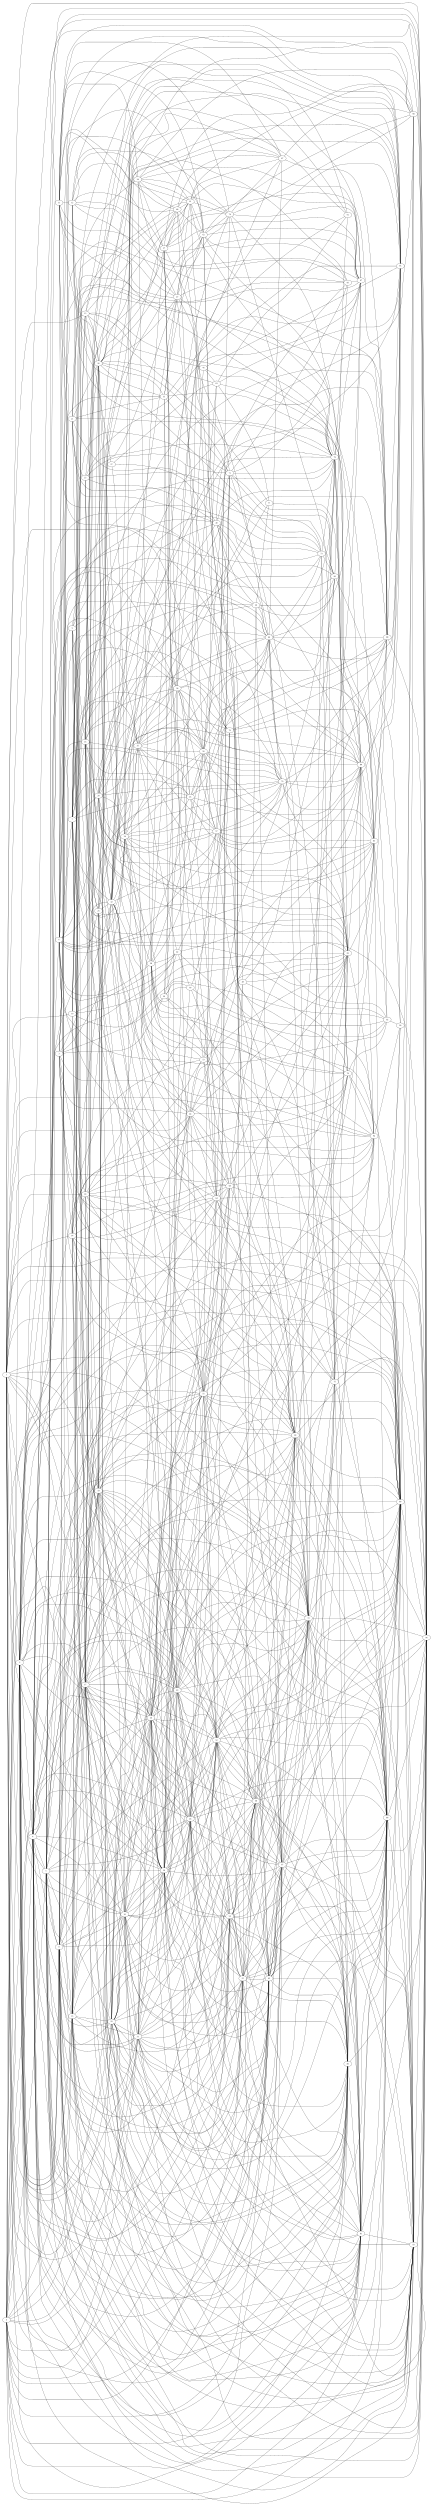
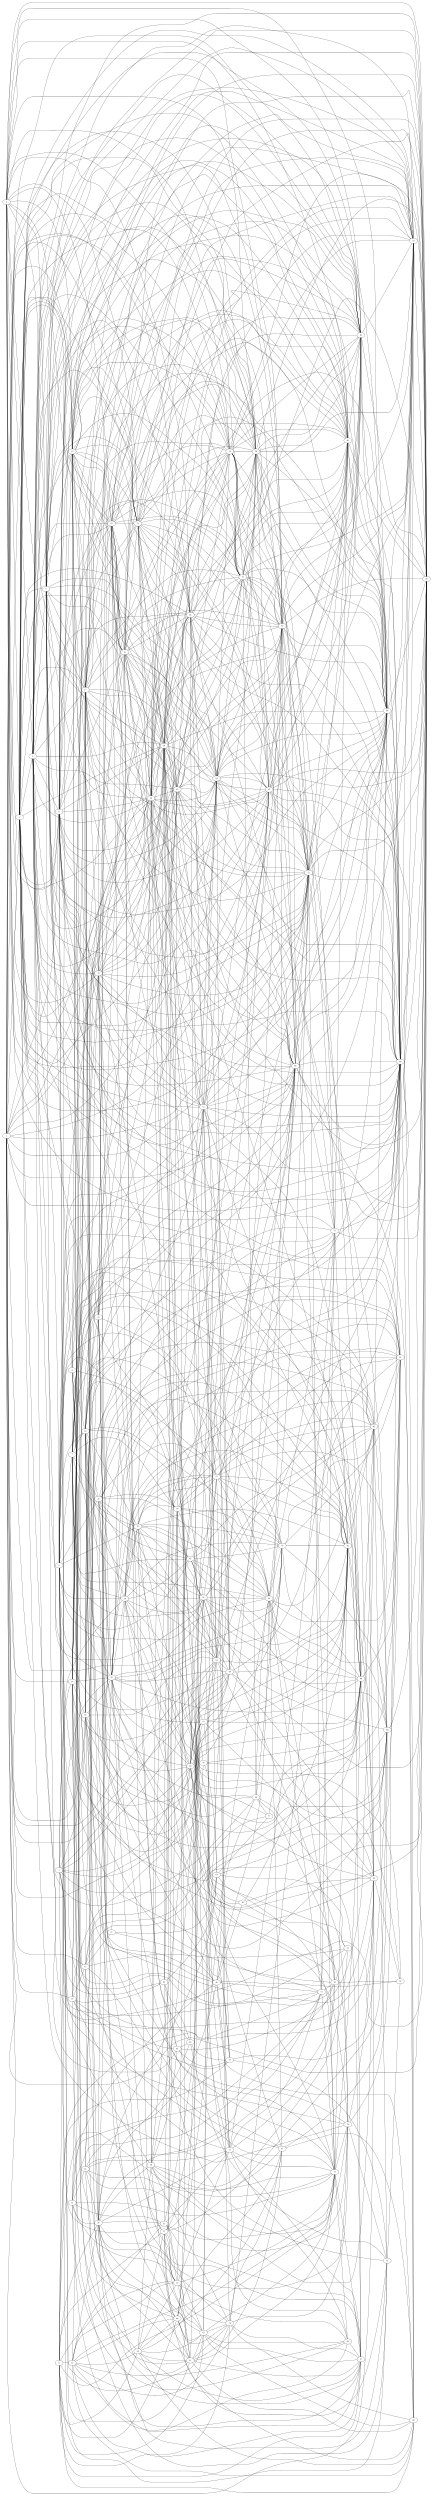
none -> (134, 363)
(112, 422) -> (179, 1391)
(266, 1809) -> (257, 706)
(173, 1927) -> none
